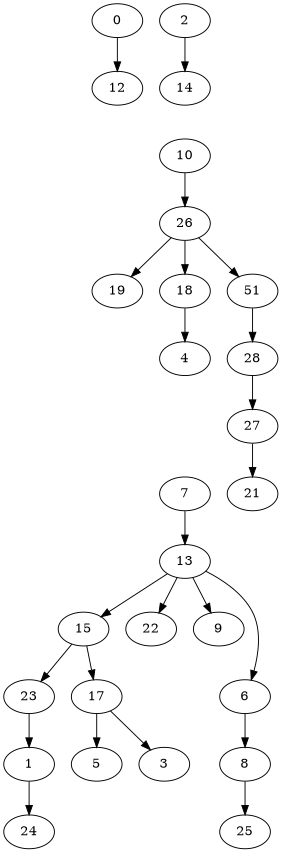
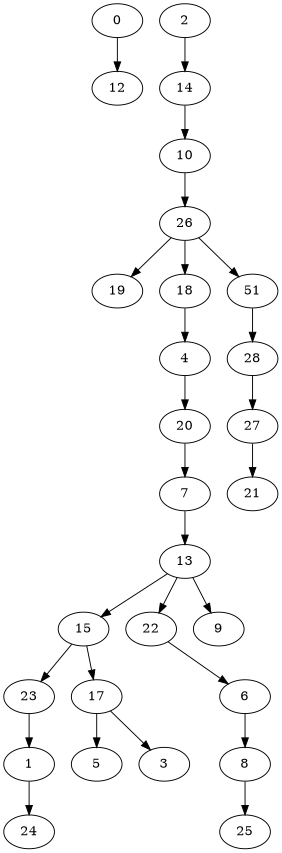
none -> (185, 117)
none -> (185, 426)
(252, 611) -> (194, 660)
